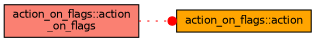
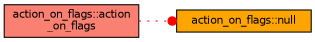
(244, 21) -> (244, 21)
